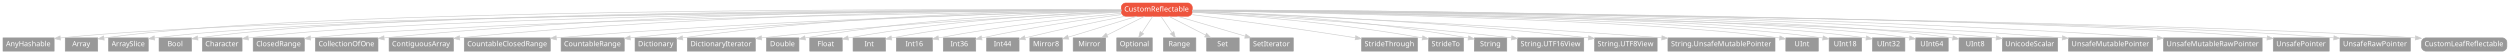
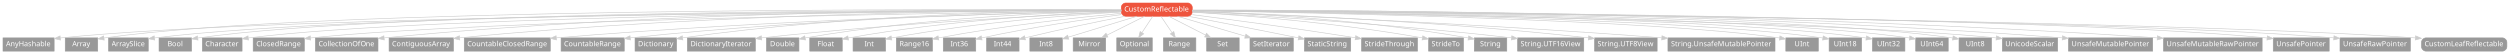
(914, 45) -> (914, 45)
(1046, 45) -> (1046, 45)
none -> (1328, 45)
